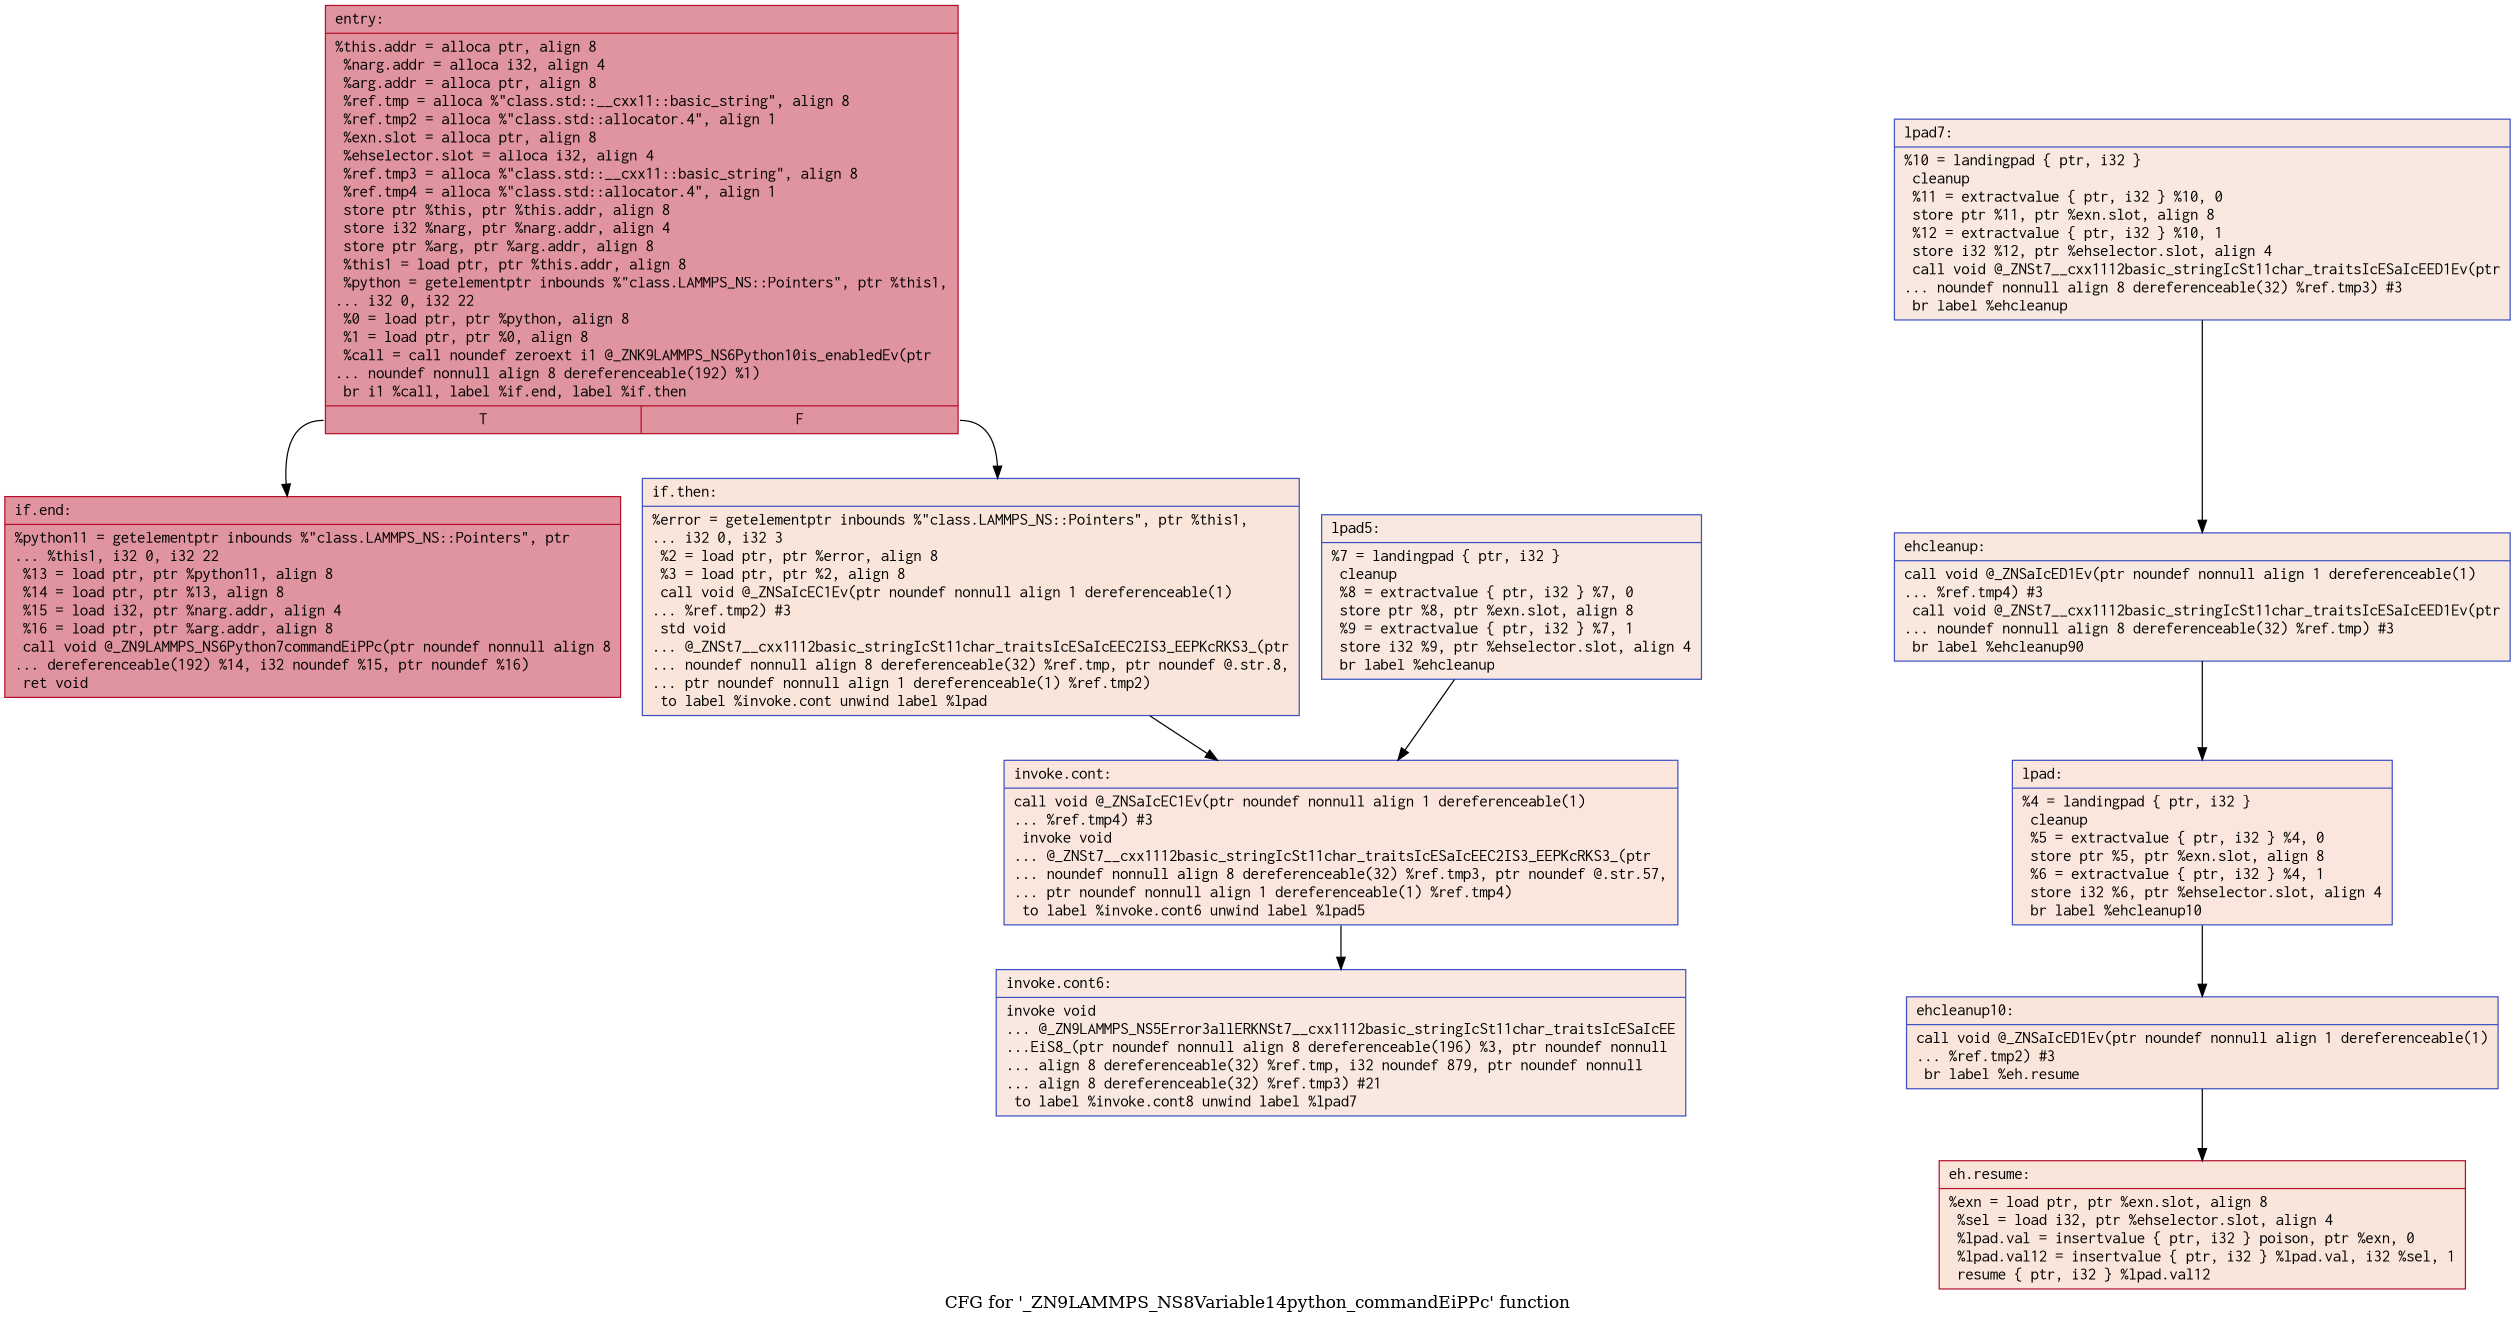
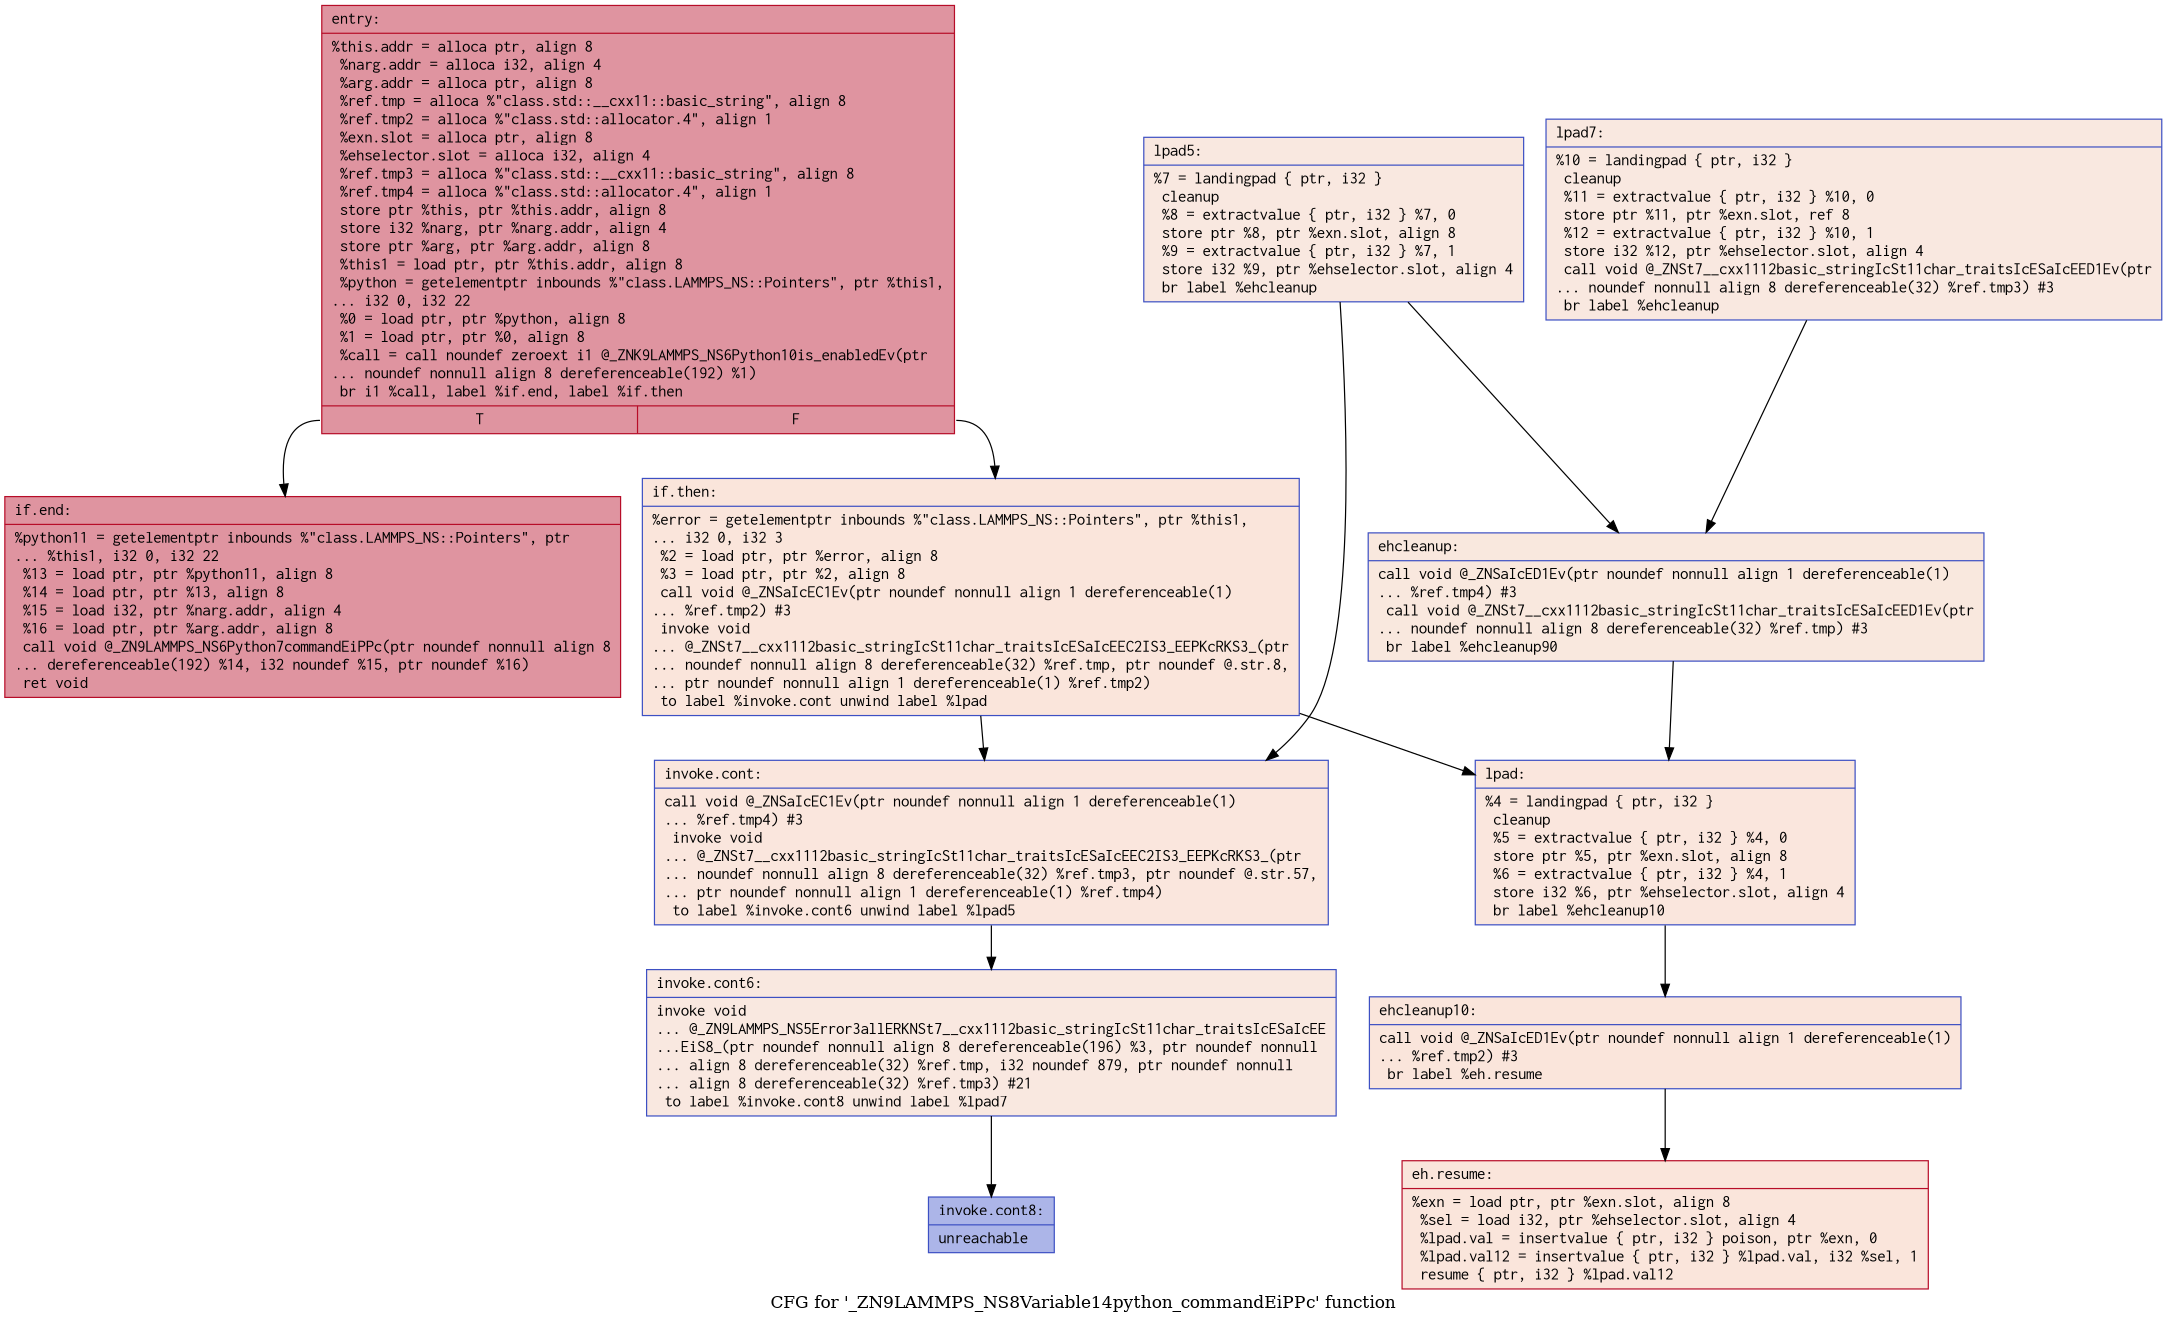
(2060, 215) -> (1703, 215)
none -> (1509, 413)
(689, 628) -> (702, 628)
none -> (1382, 742)
none -> (991, 1225)
